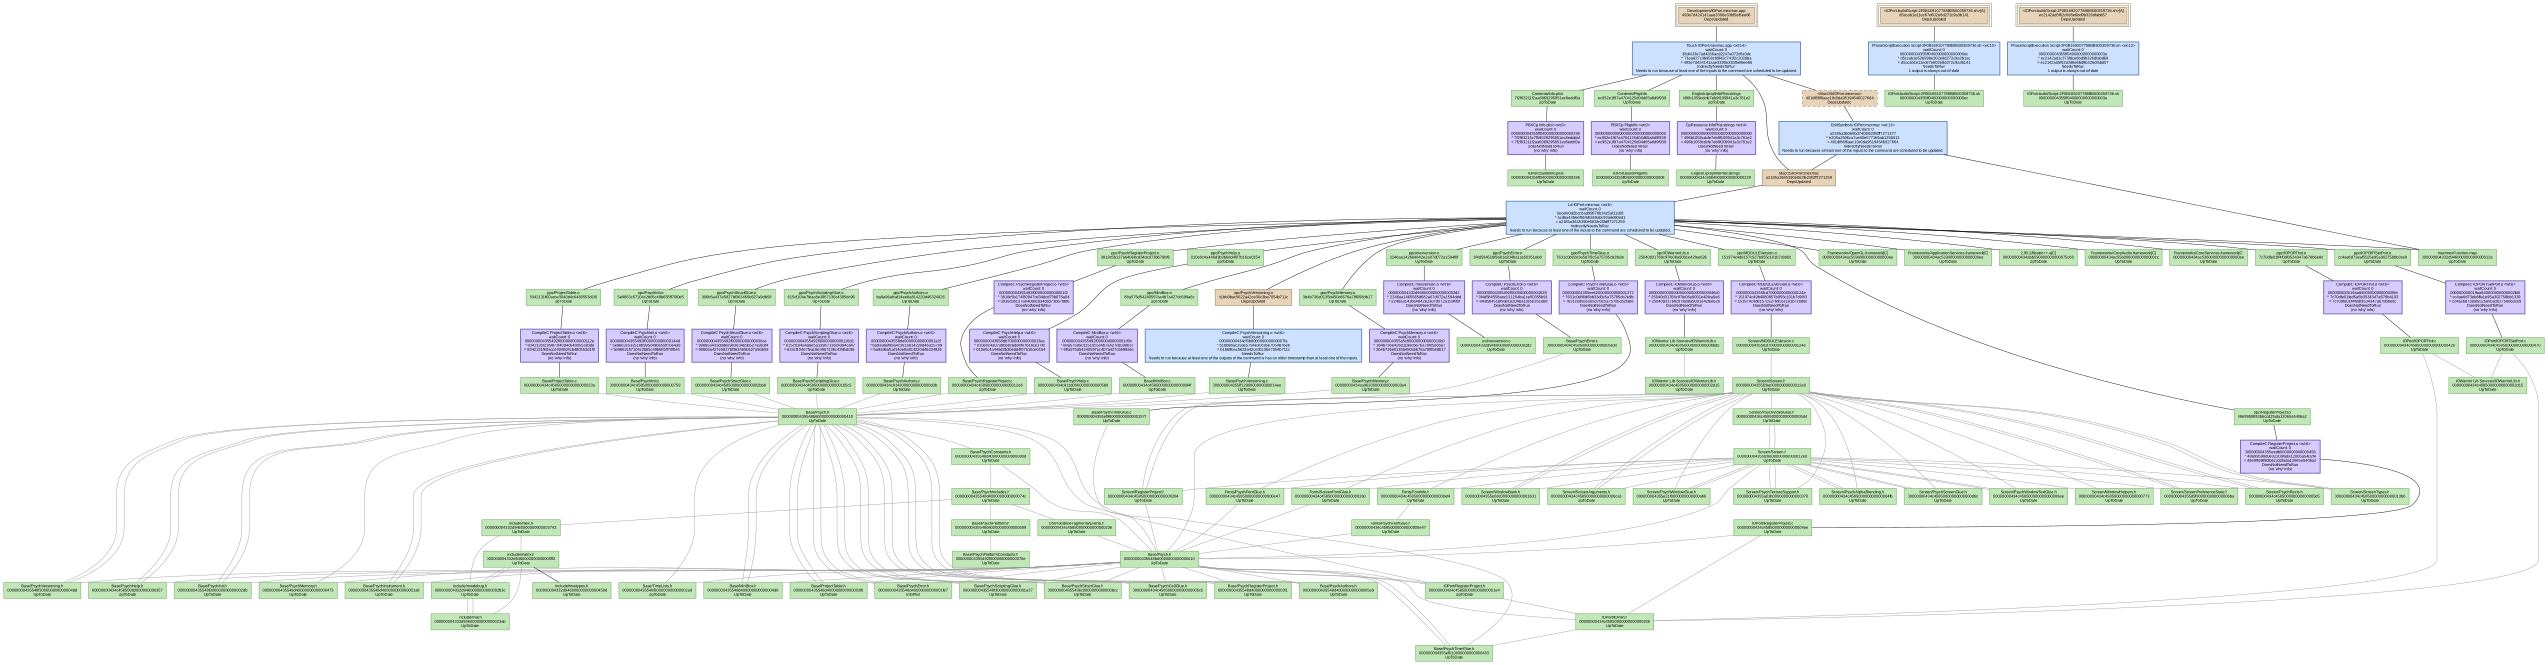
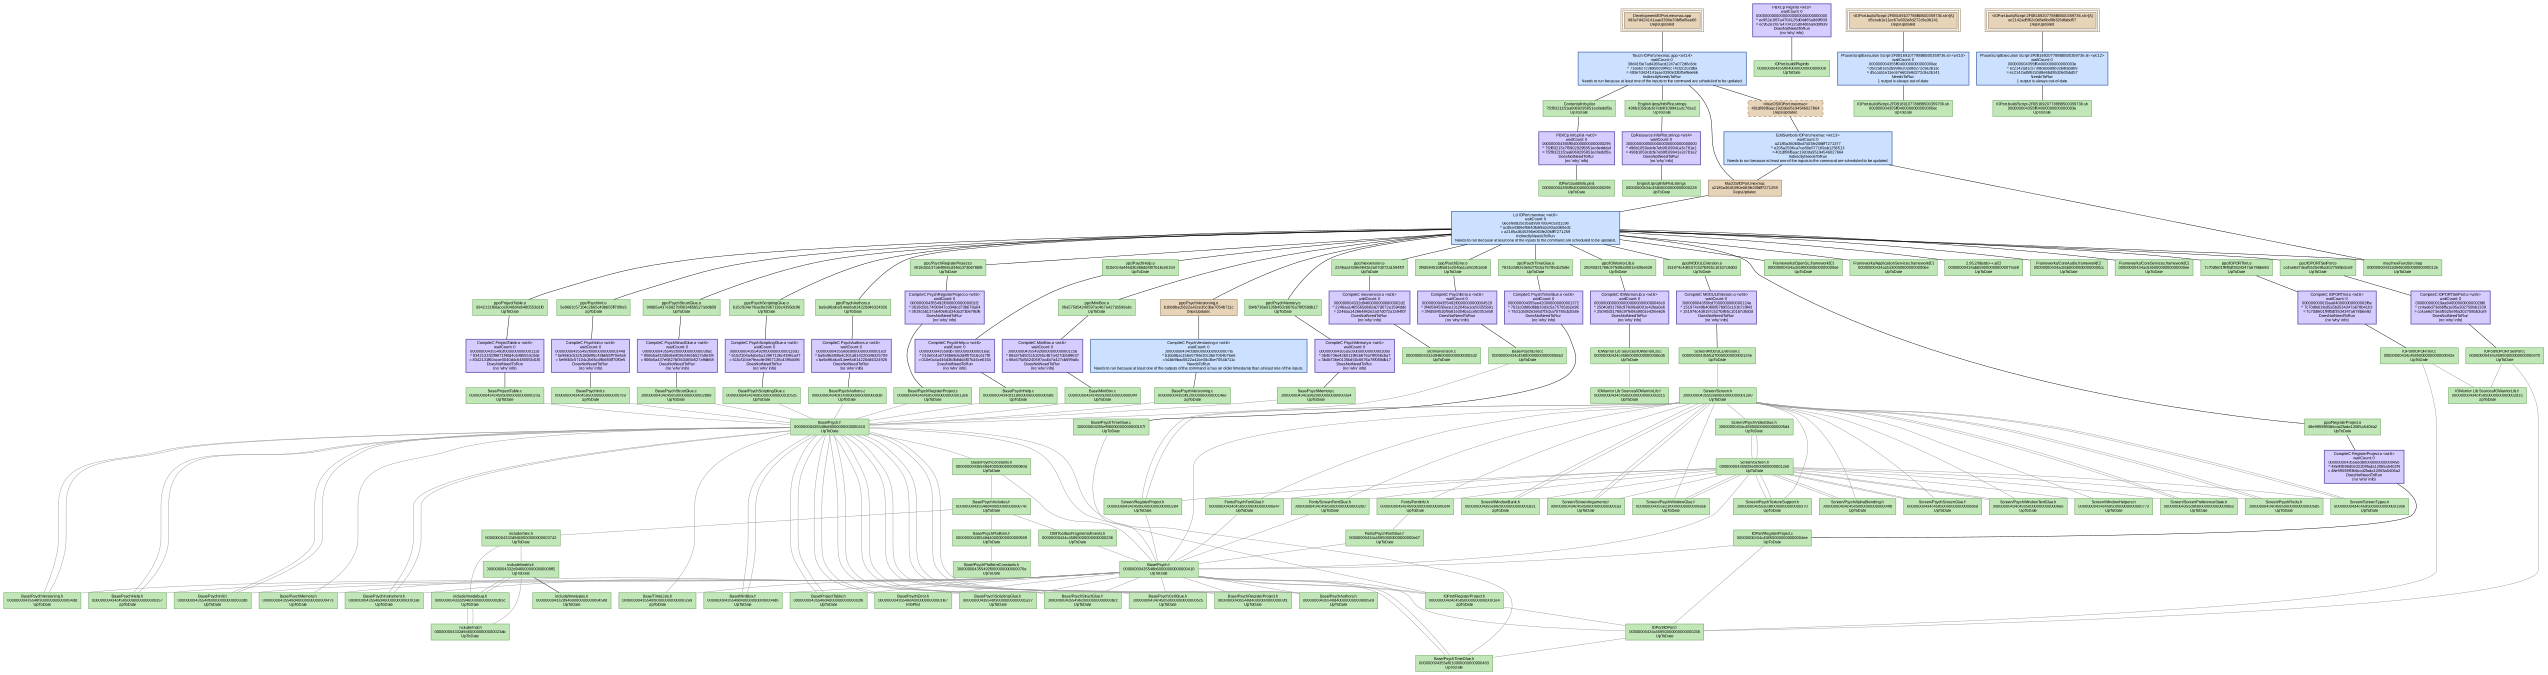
(1632, 98) -> none
